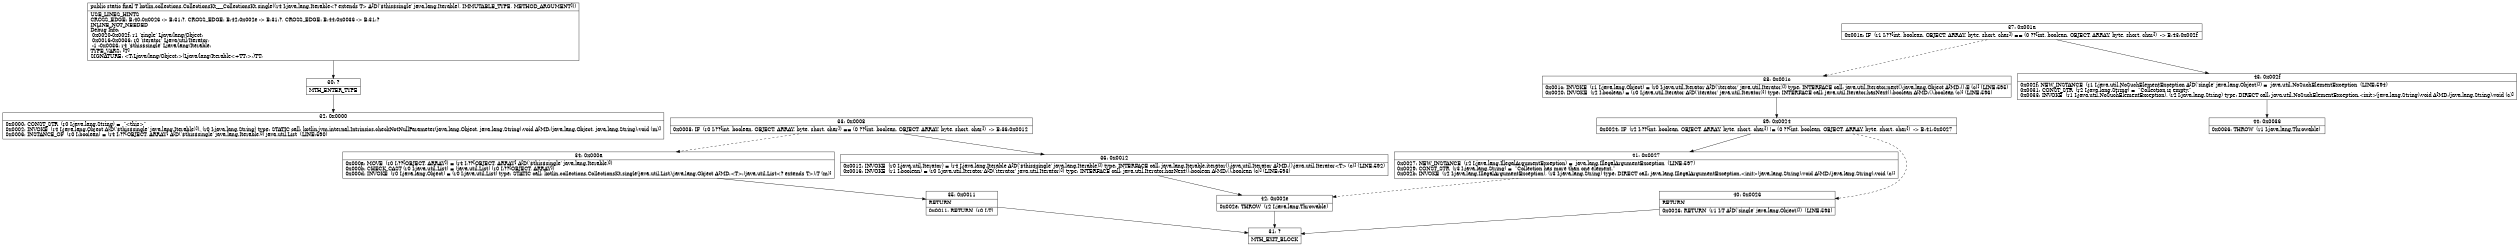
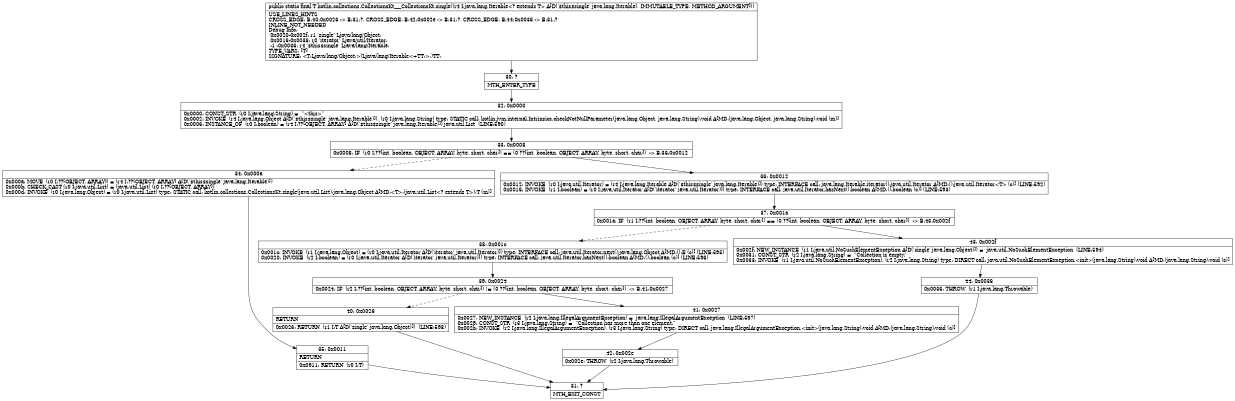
none -> (511, 133)
(1198, 185) -> (774, 200)
(1427, 187) -> (659, 341)
(962, 211) -> (332, 365)
(1275, 240) -> (577, 394)
none -> (809, 375)
